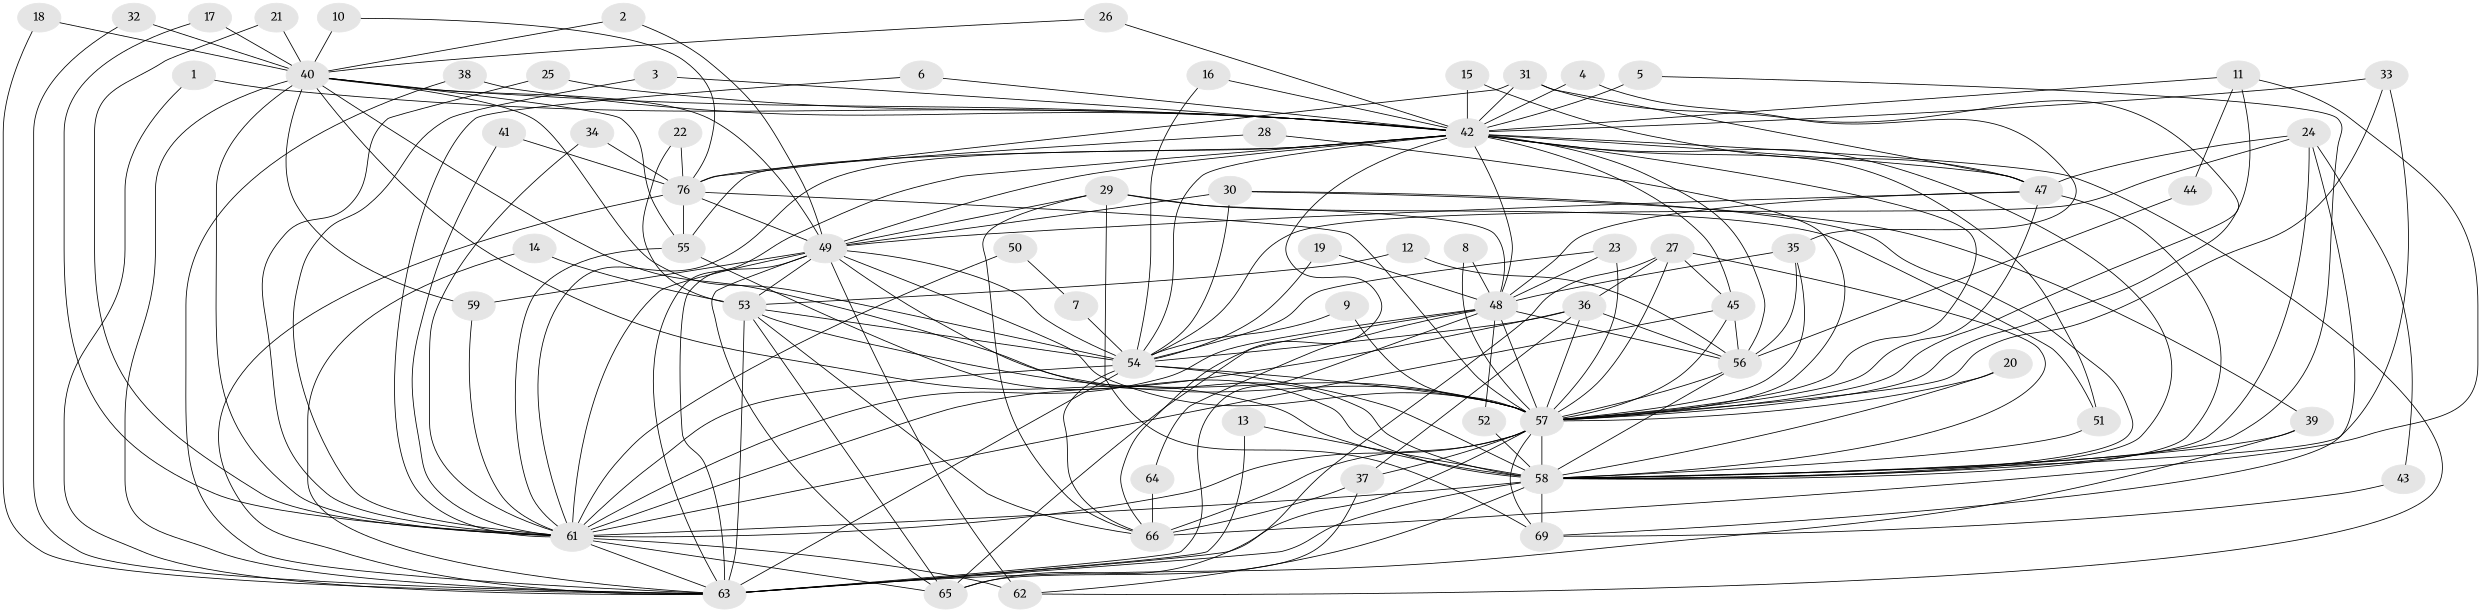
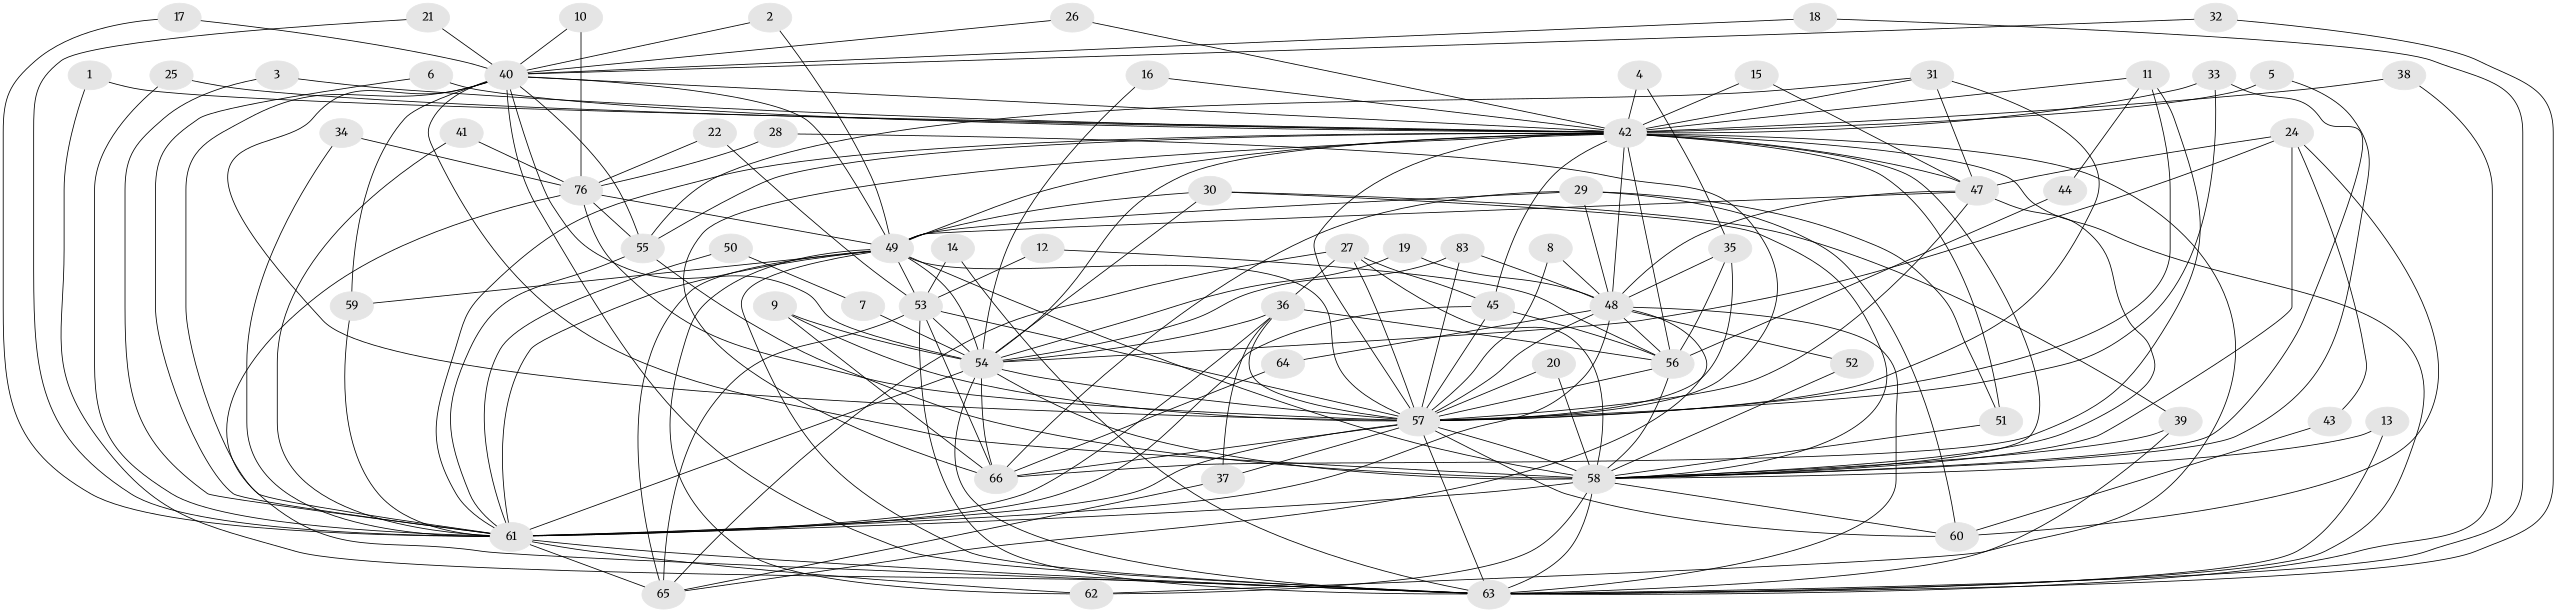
(1105, 133) -> (1266, 104)
(1615, 248) -> (1463, 248)
(1260, 513) -> (880, 390)
(1542, 537) -> (1957, 537)
